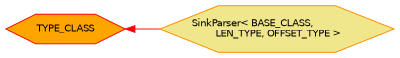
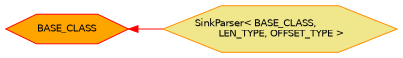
(66, 29) -> (67, 29)
